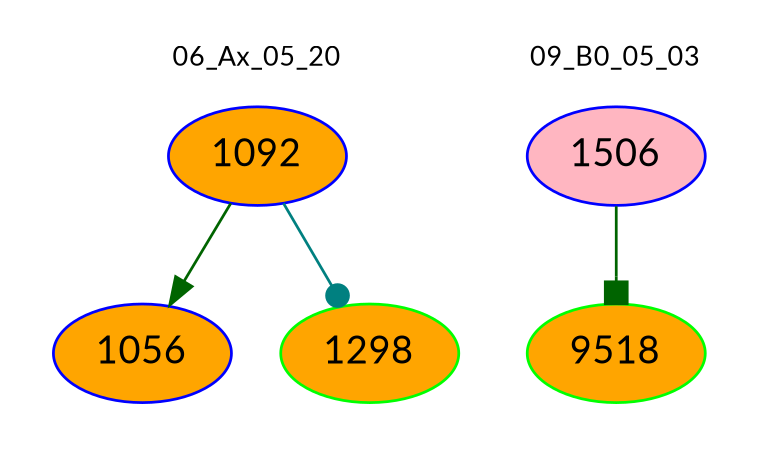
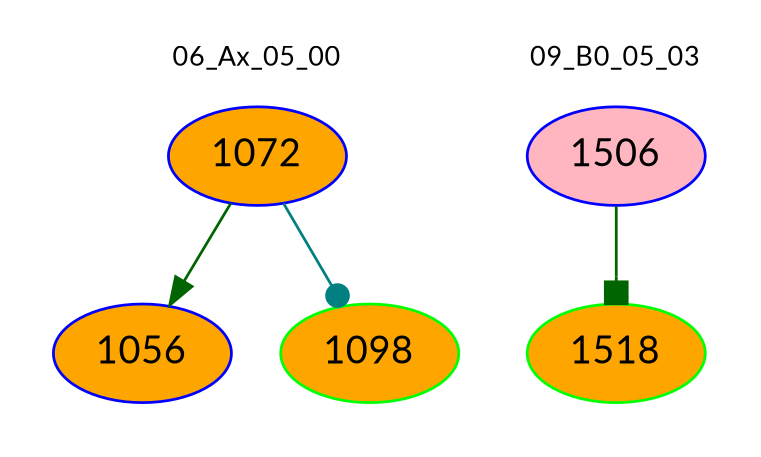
(257, 59) -> (257, 59)
(257, 156) -> (257, 156)
(370, 353) -> (370, 353)
(616, 353) -> (616, 353)
